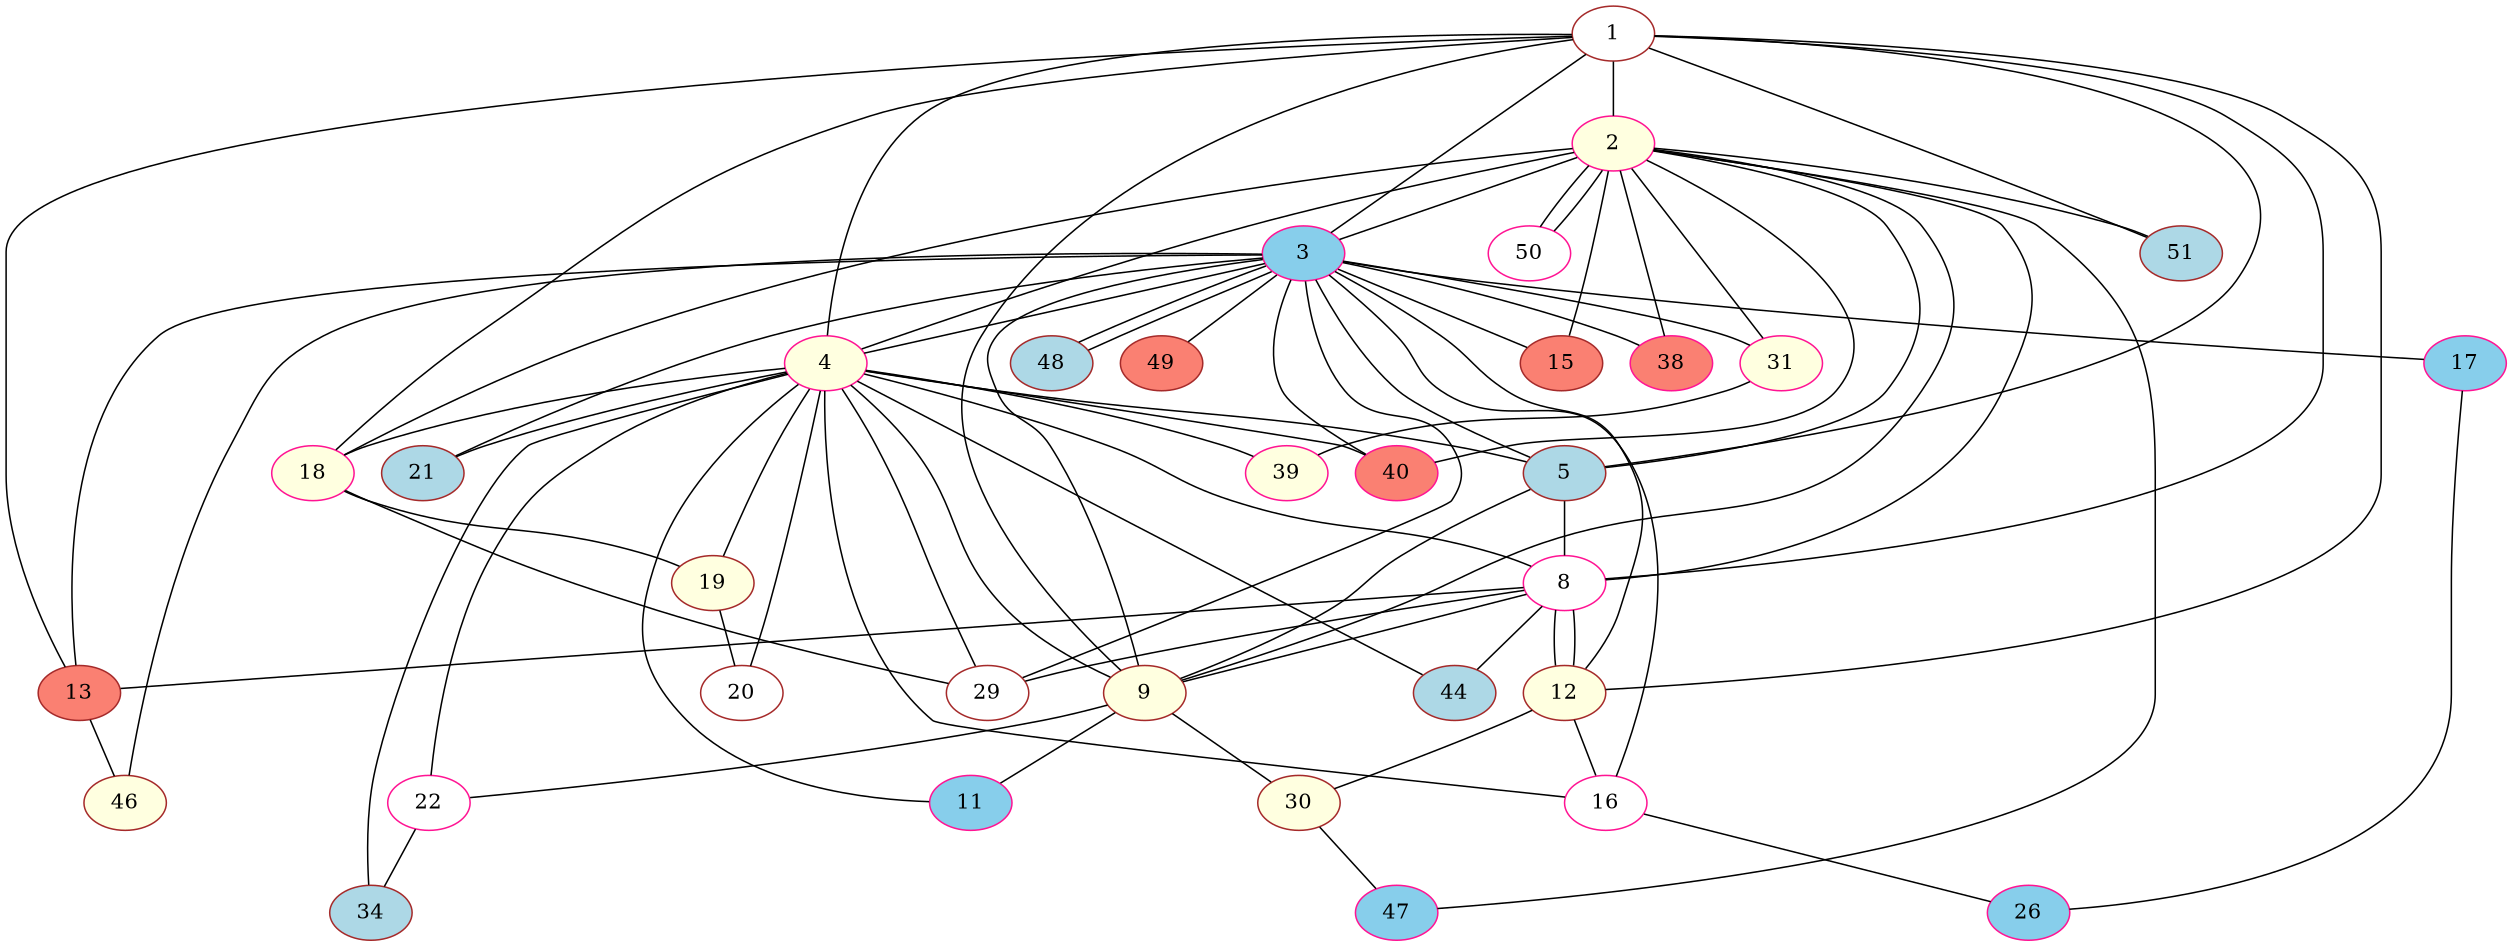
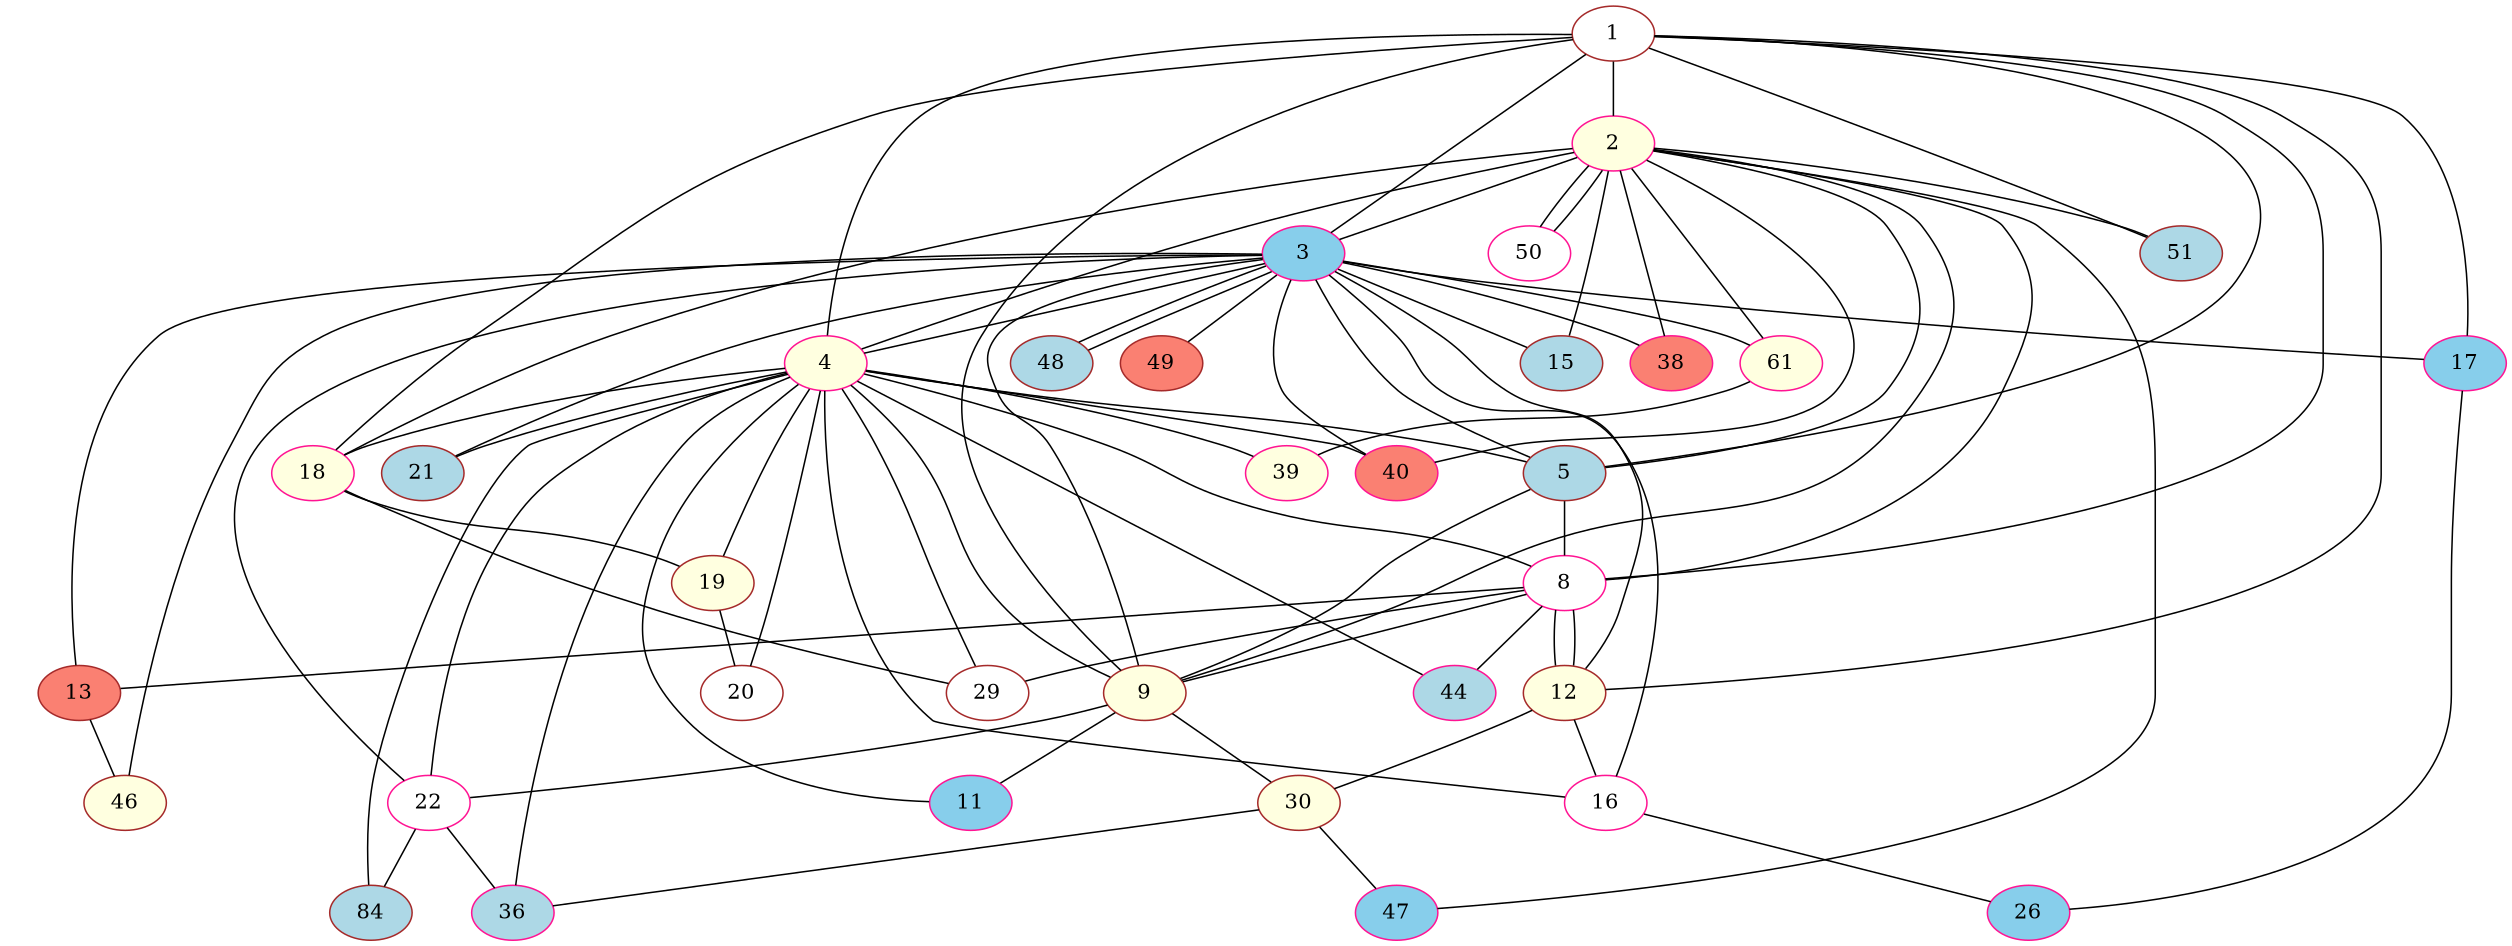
(561, 100) -> (2174, 70)
(1561, 363) -> (1561, 363)
(1781, 363) -> (1781, 363)
(1360, 542) -> (548, 321)
(1455, 693) -> (1455, 693)
(371, 913) -> (371, 913)
none -> (513, 913)
